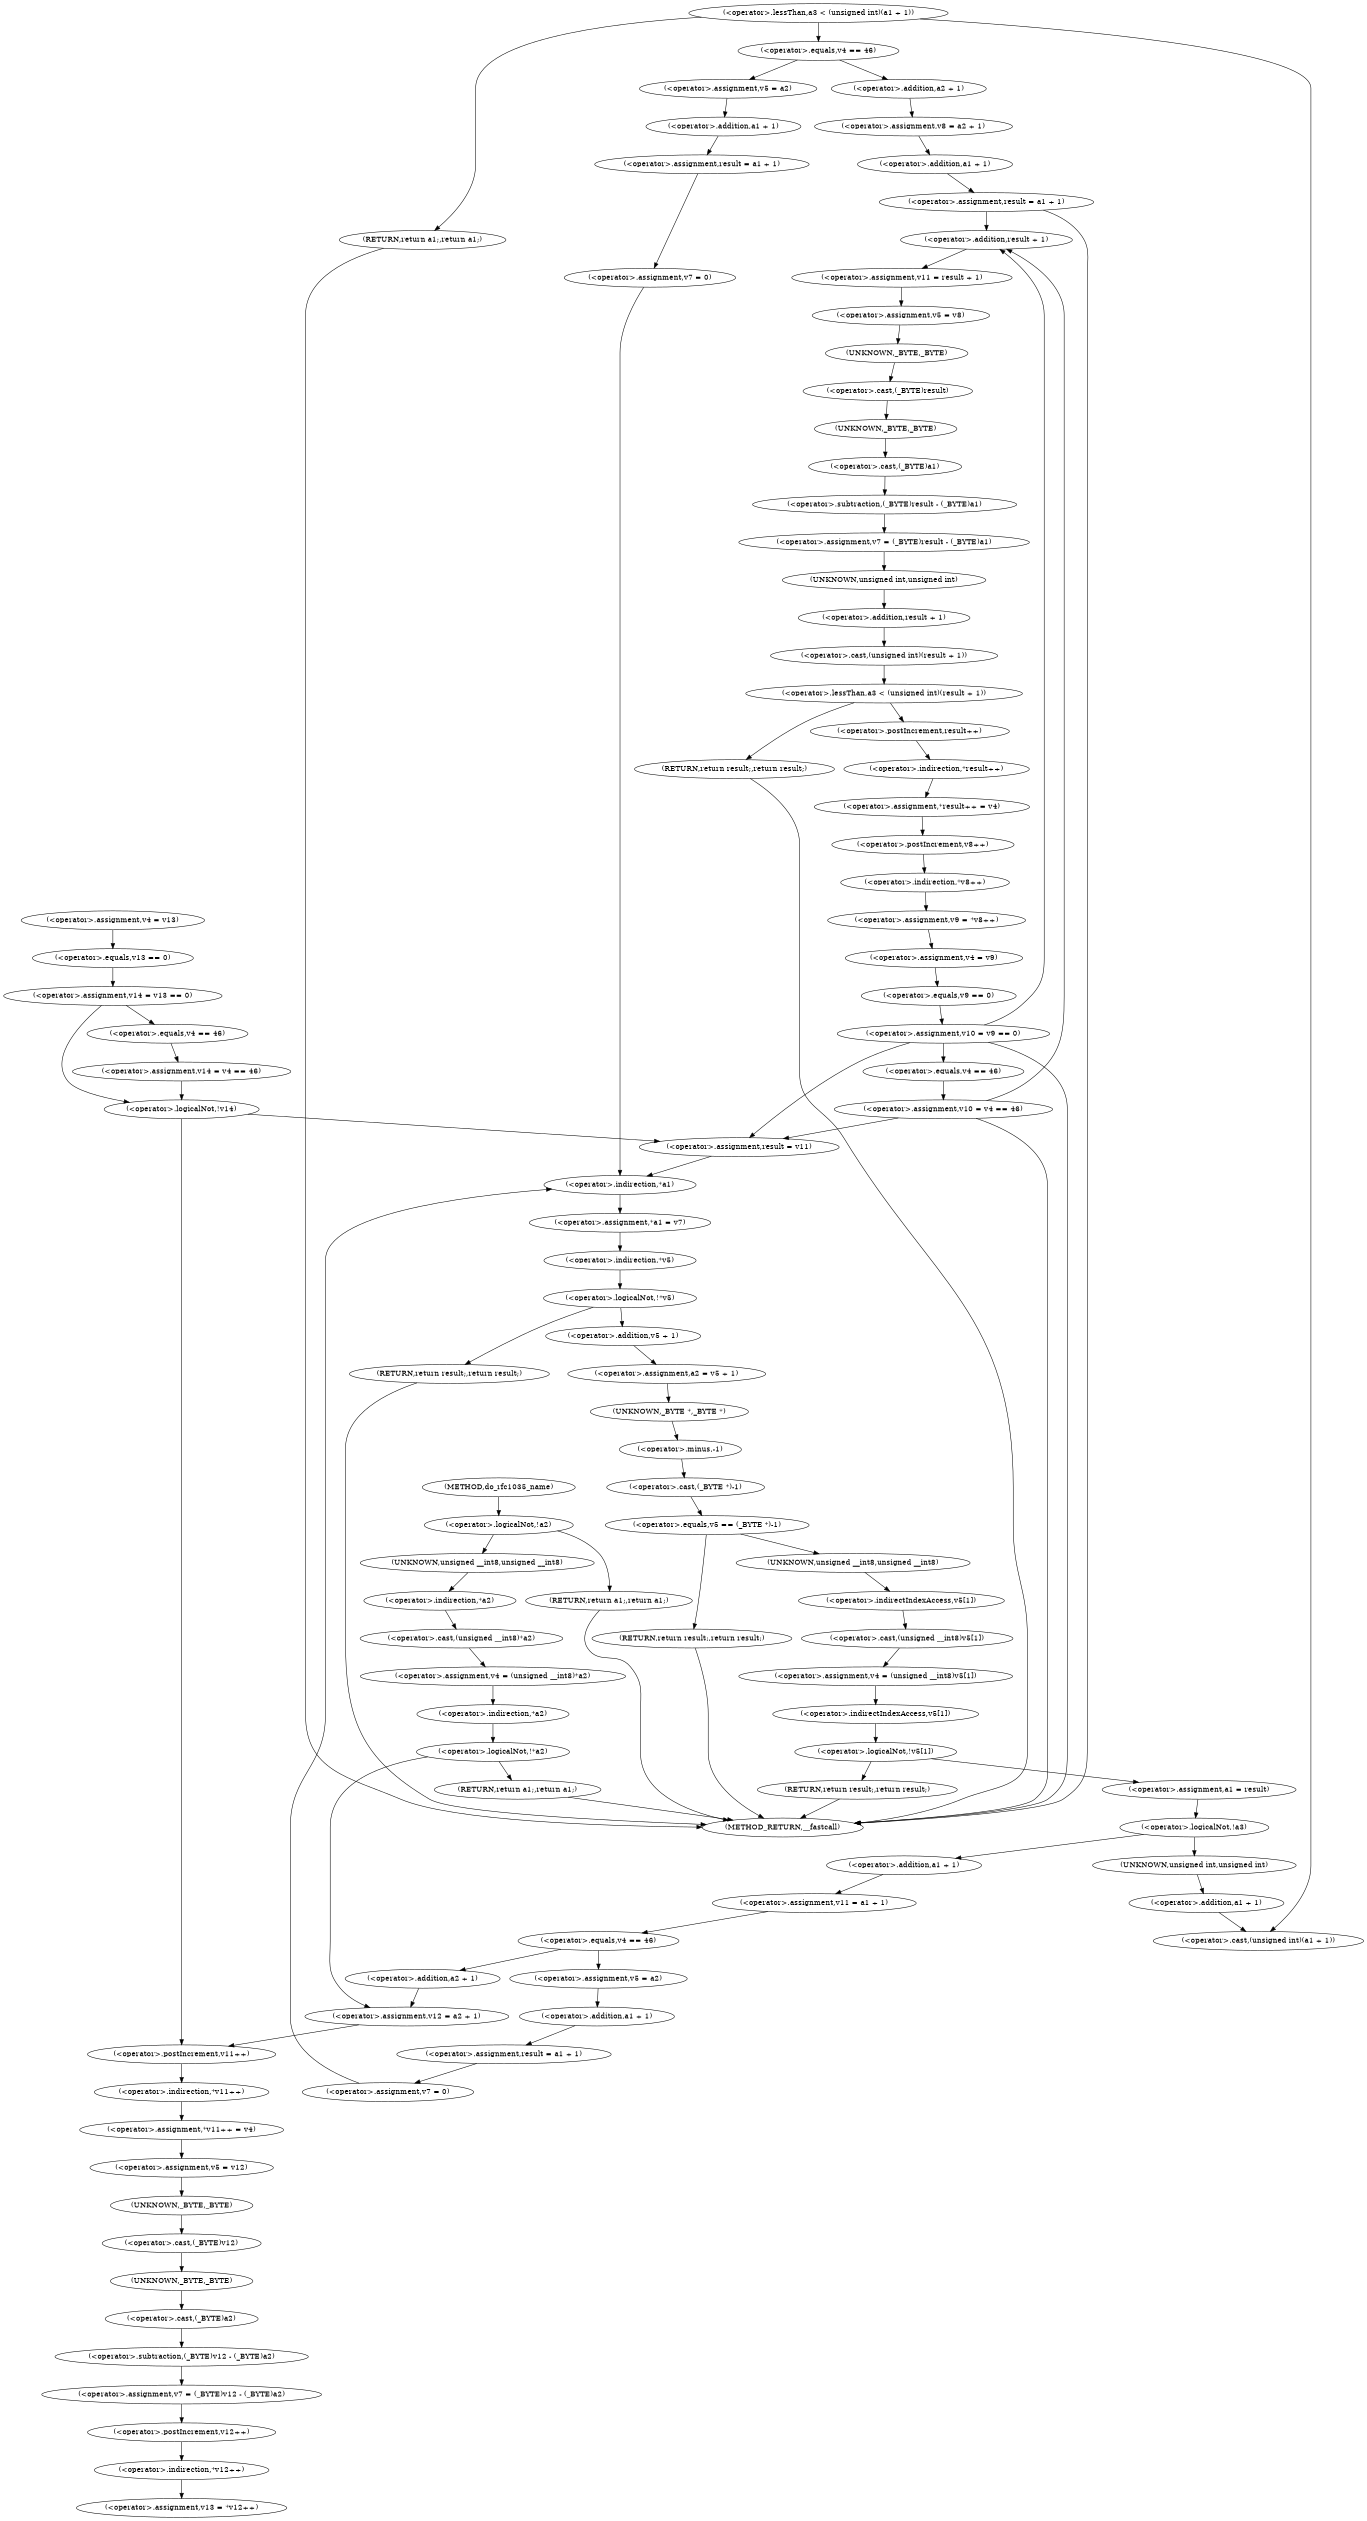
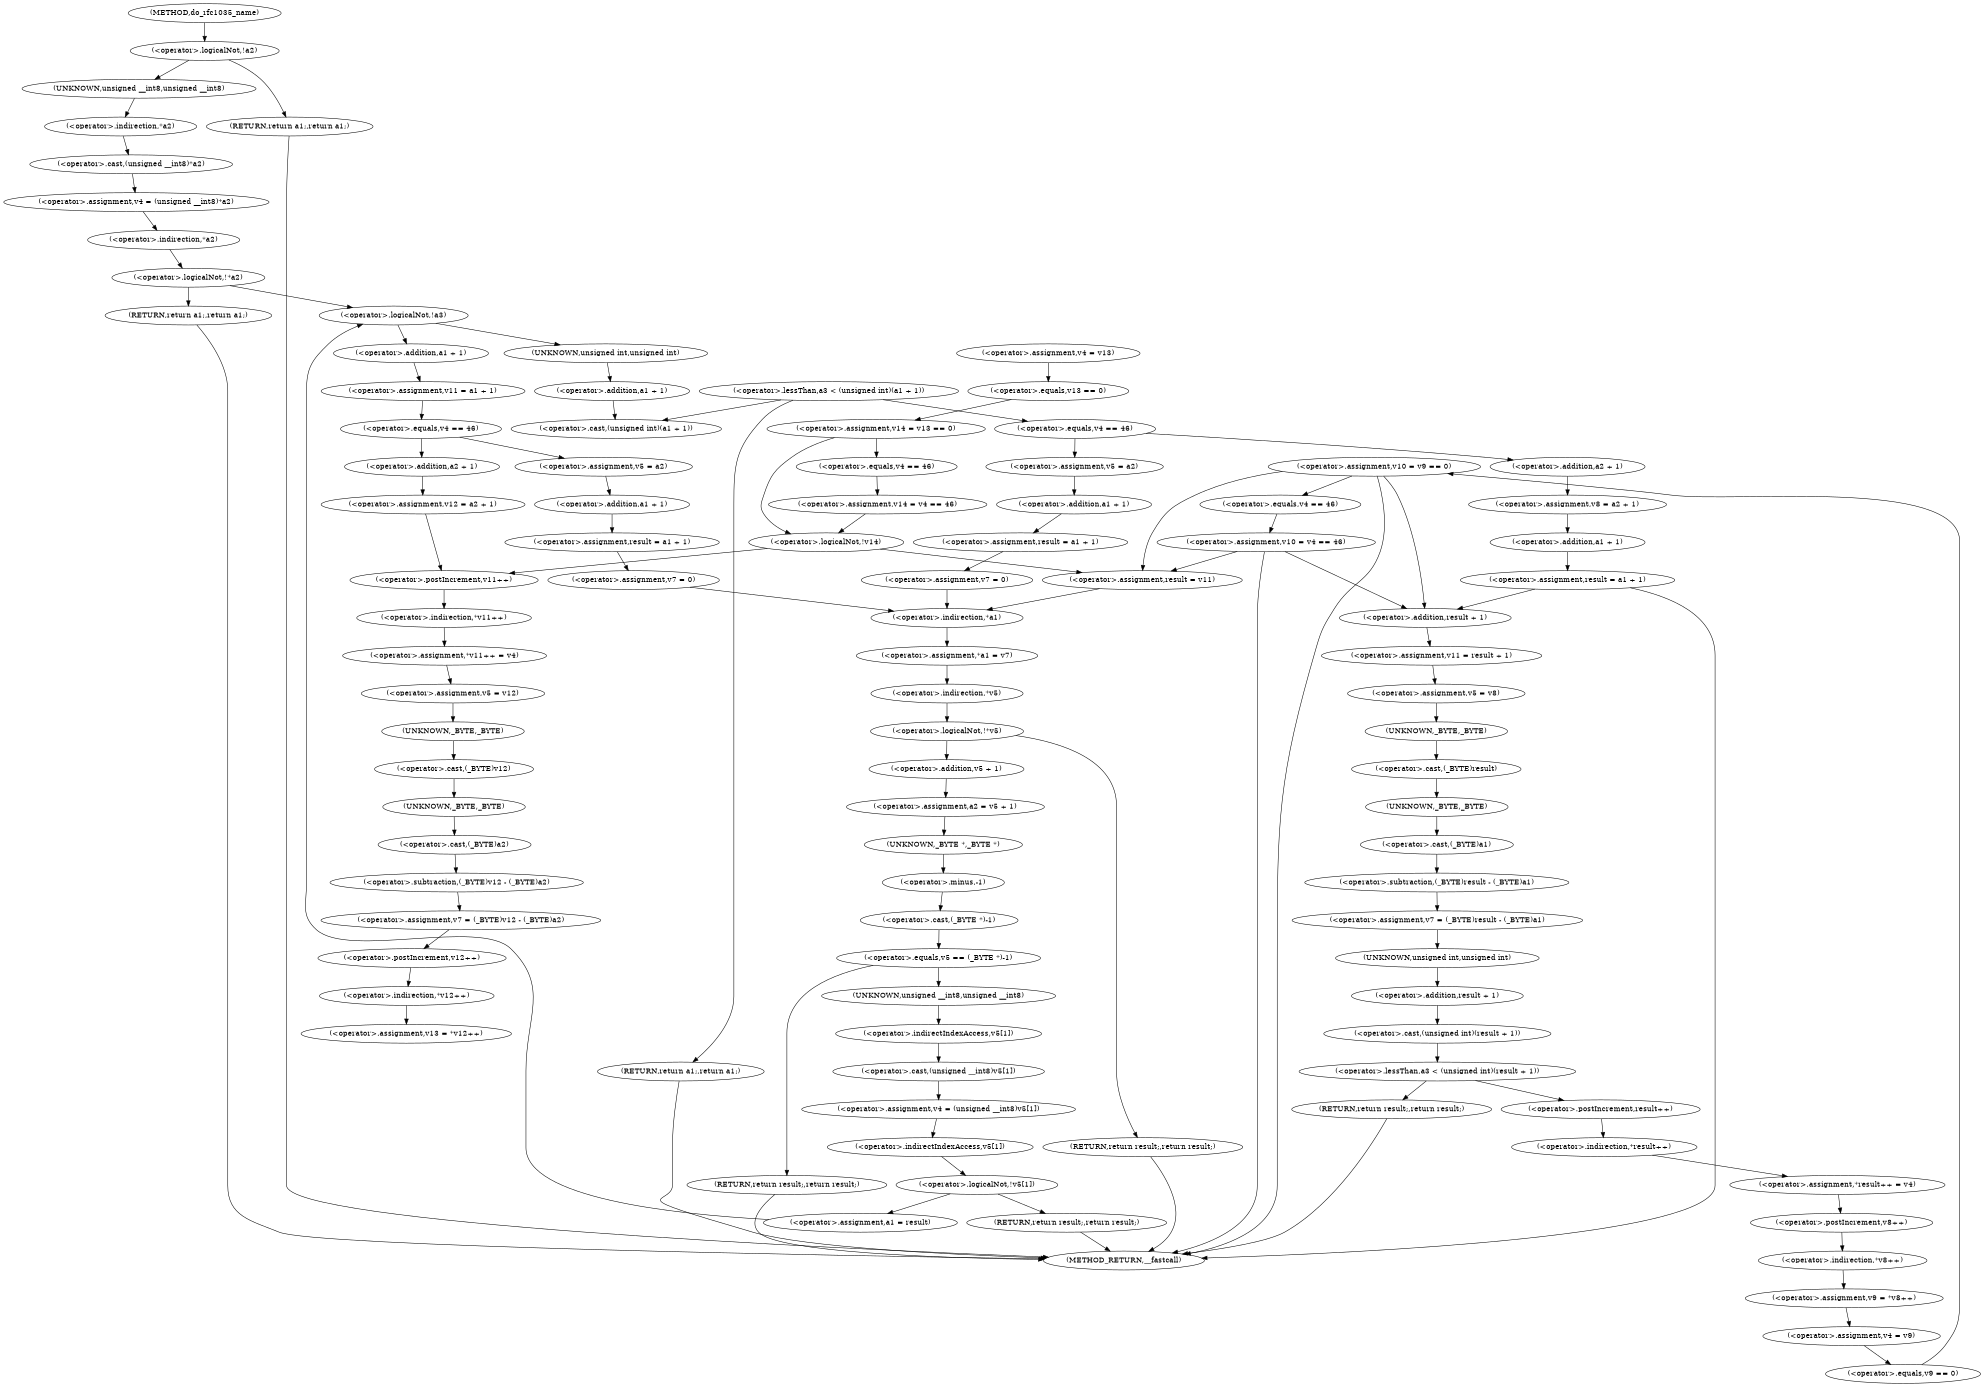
(330, 1859) -> (292, 297)
